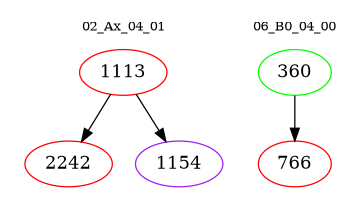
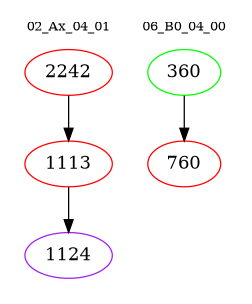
(99, 112) -> (69, 112)
(179, 164) -> (69, 255)
(295, 164) -> (184, 164)
